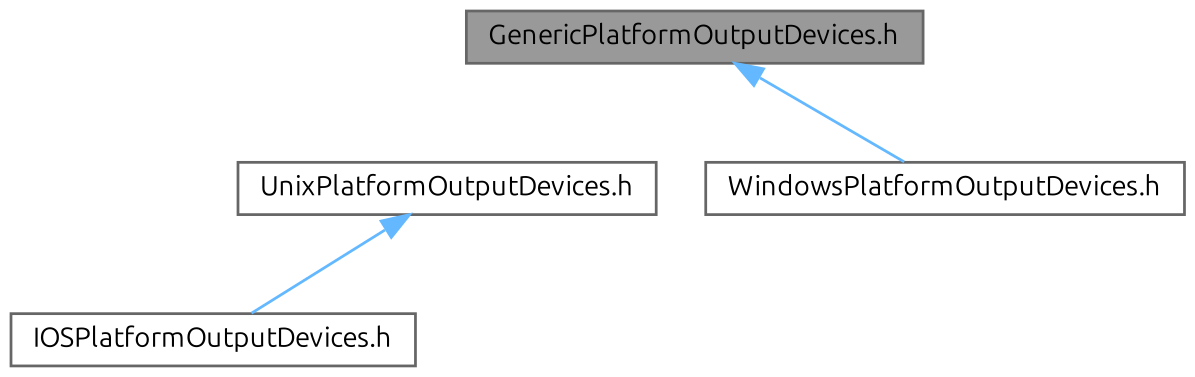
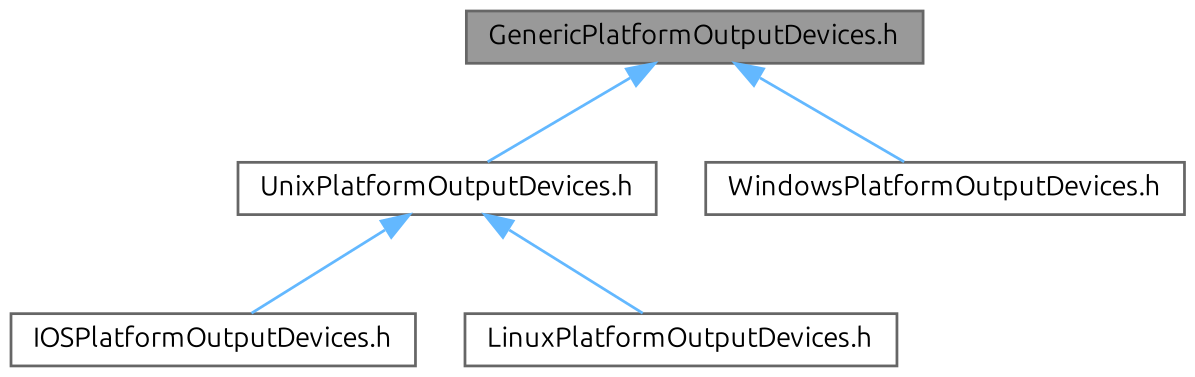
none -> (559, 120)
none -> (681, 340)
